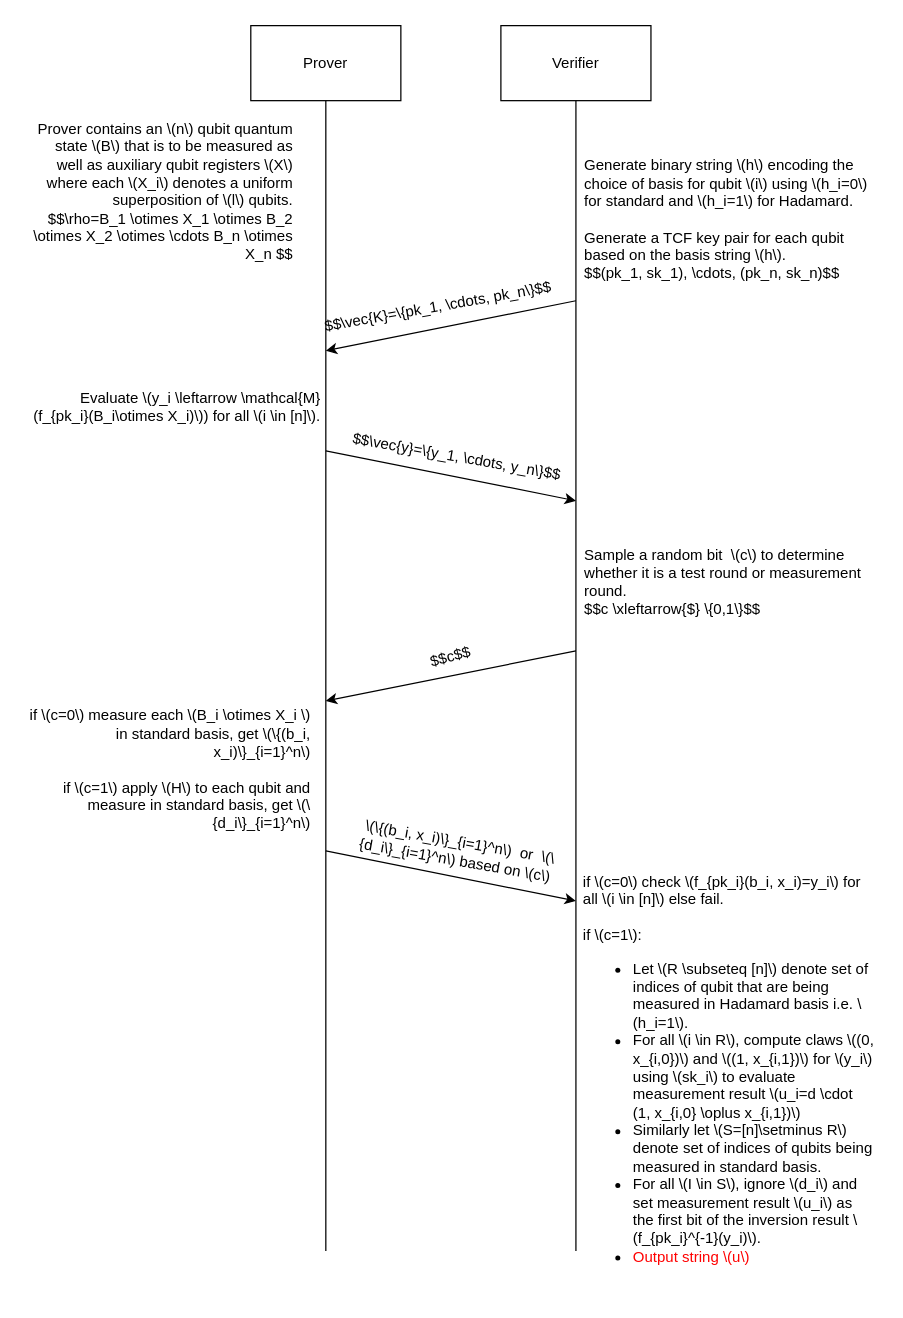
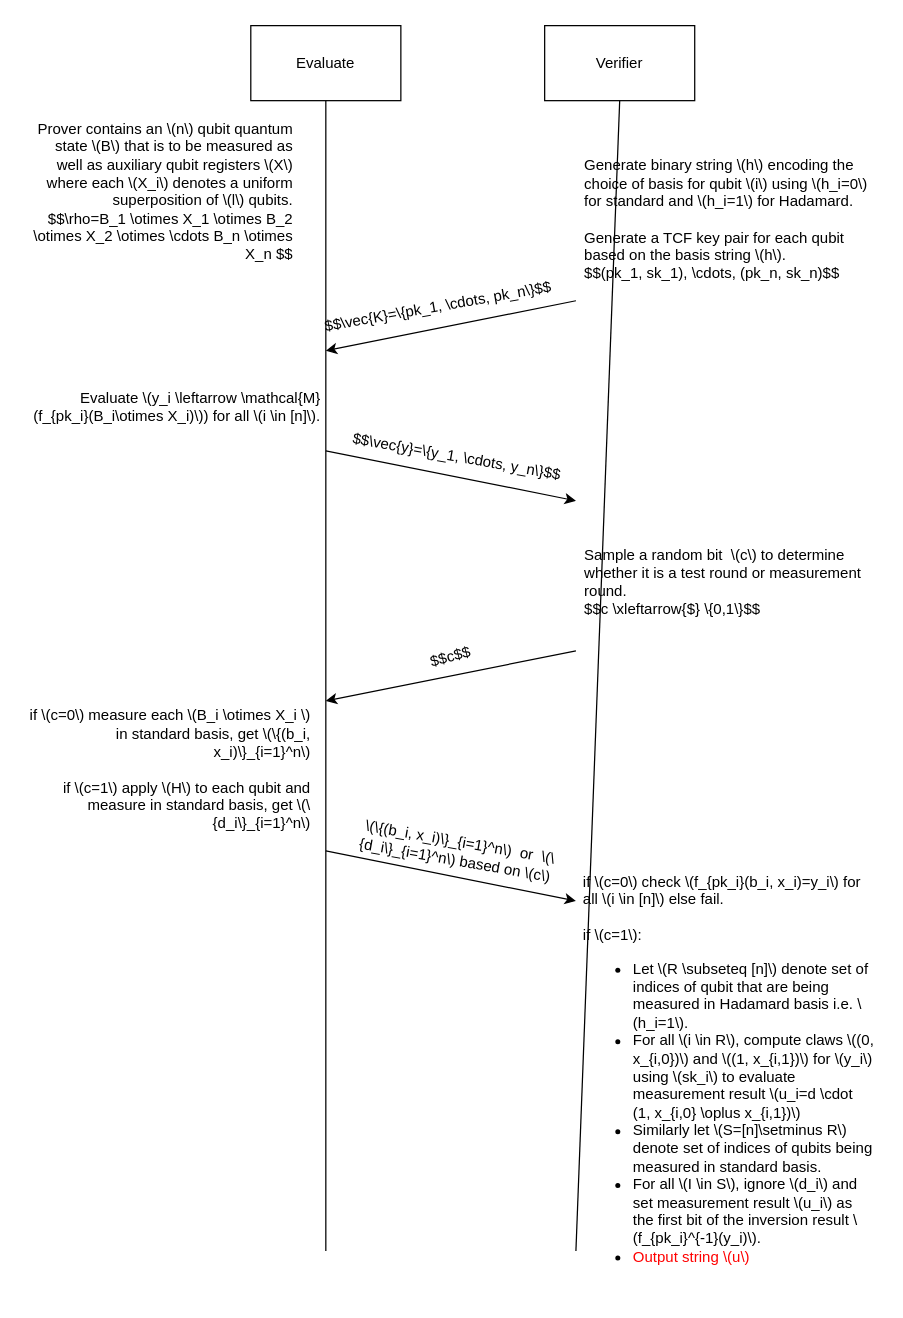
(326, 63) -> (326, 63)
(576, 63) -> (619, 63)
